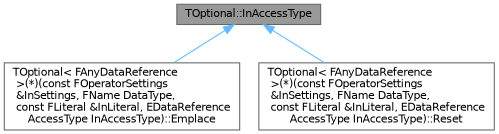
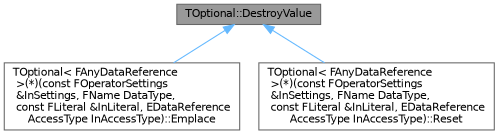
(249, 14) -> (249, 14)
